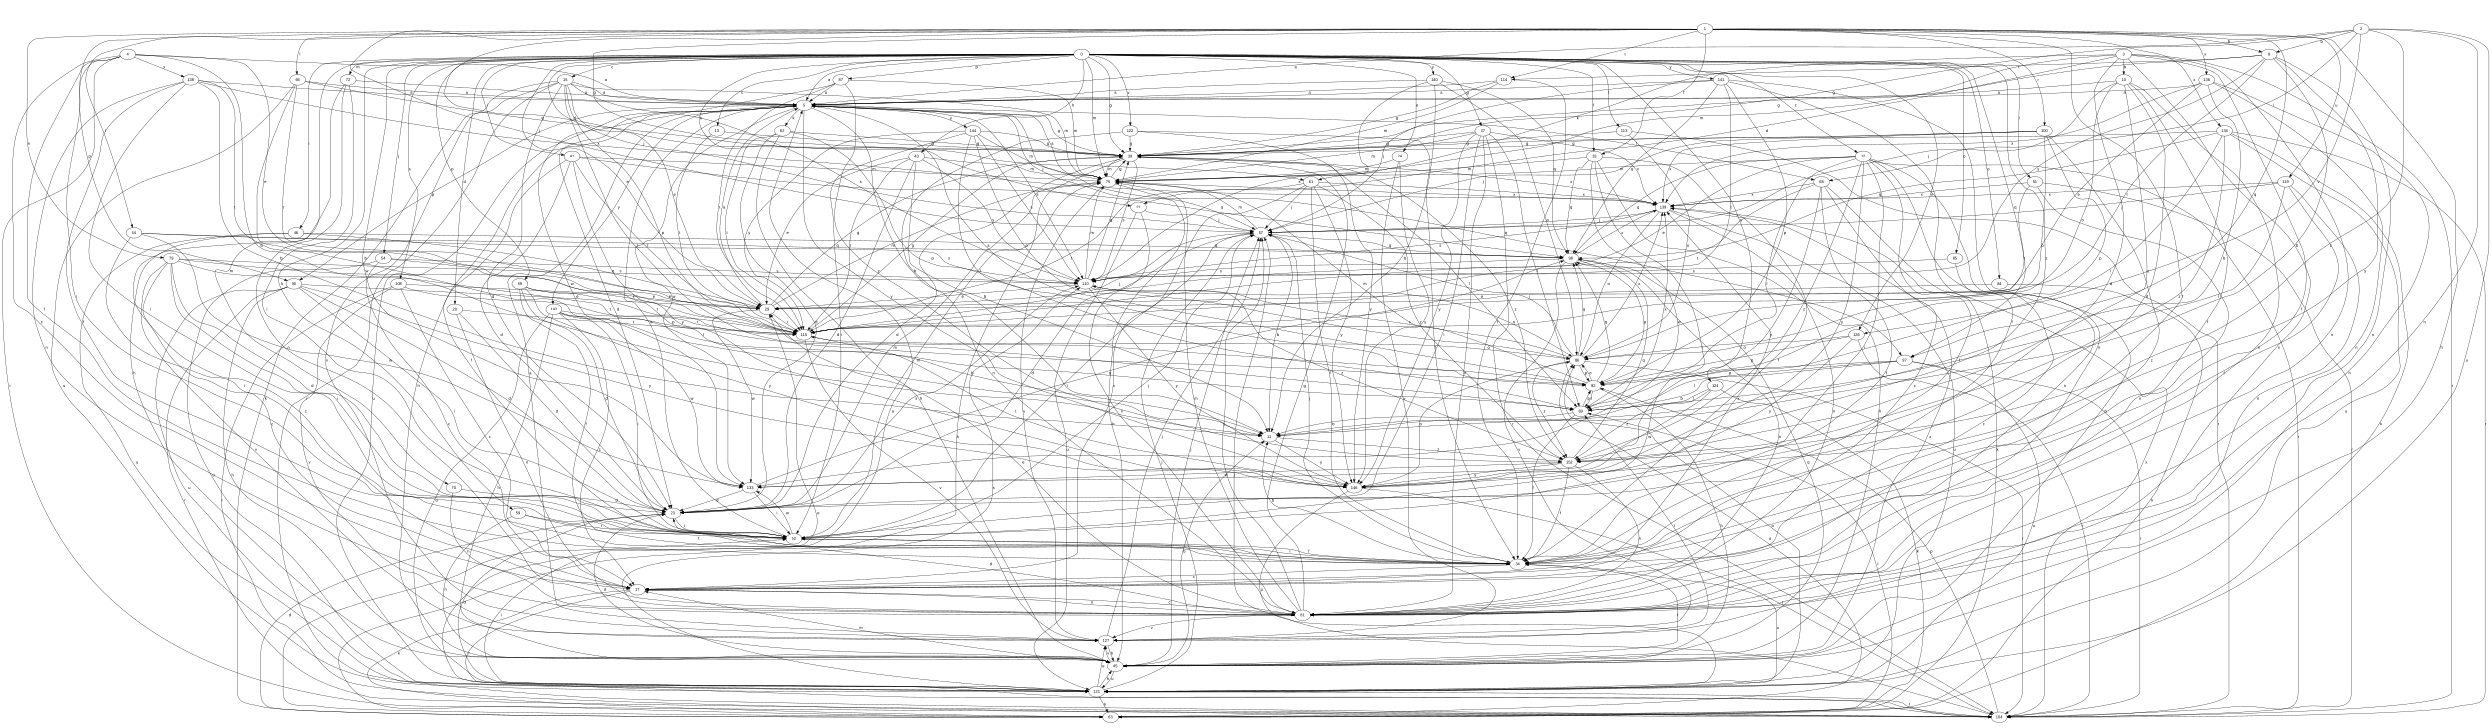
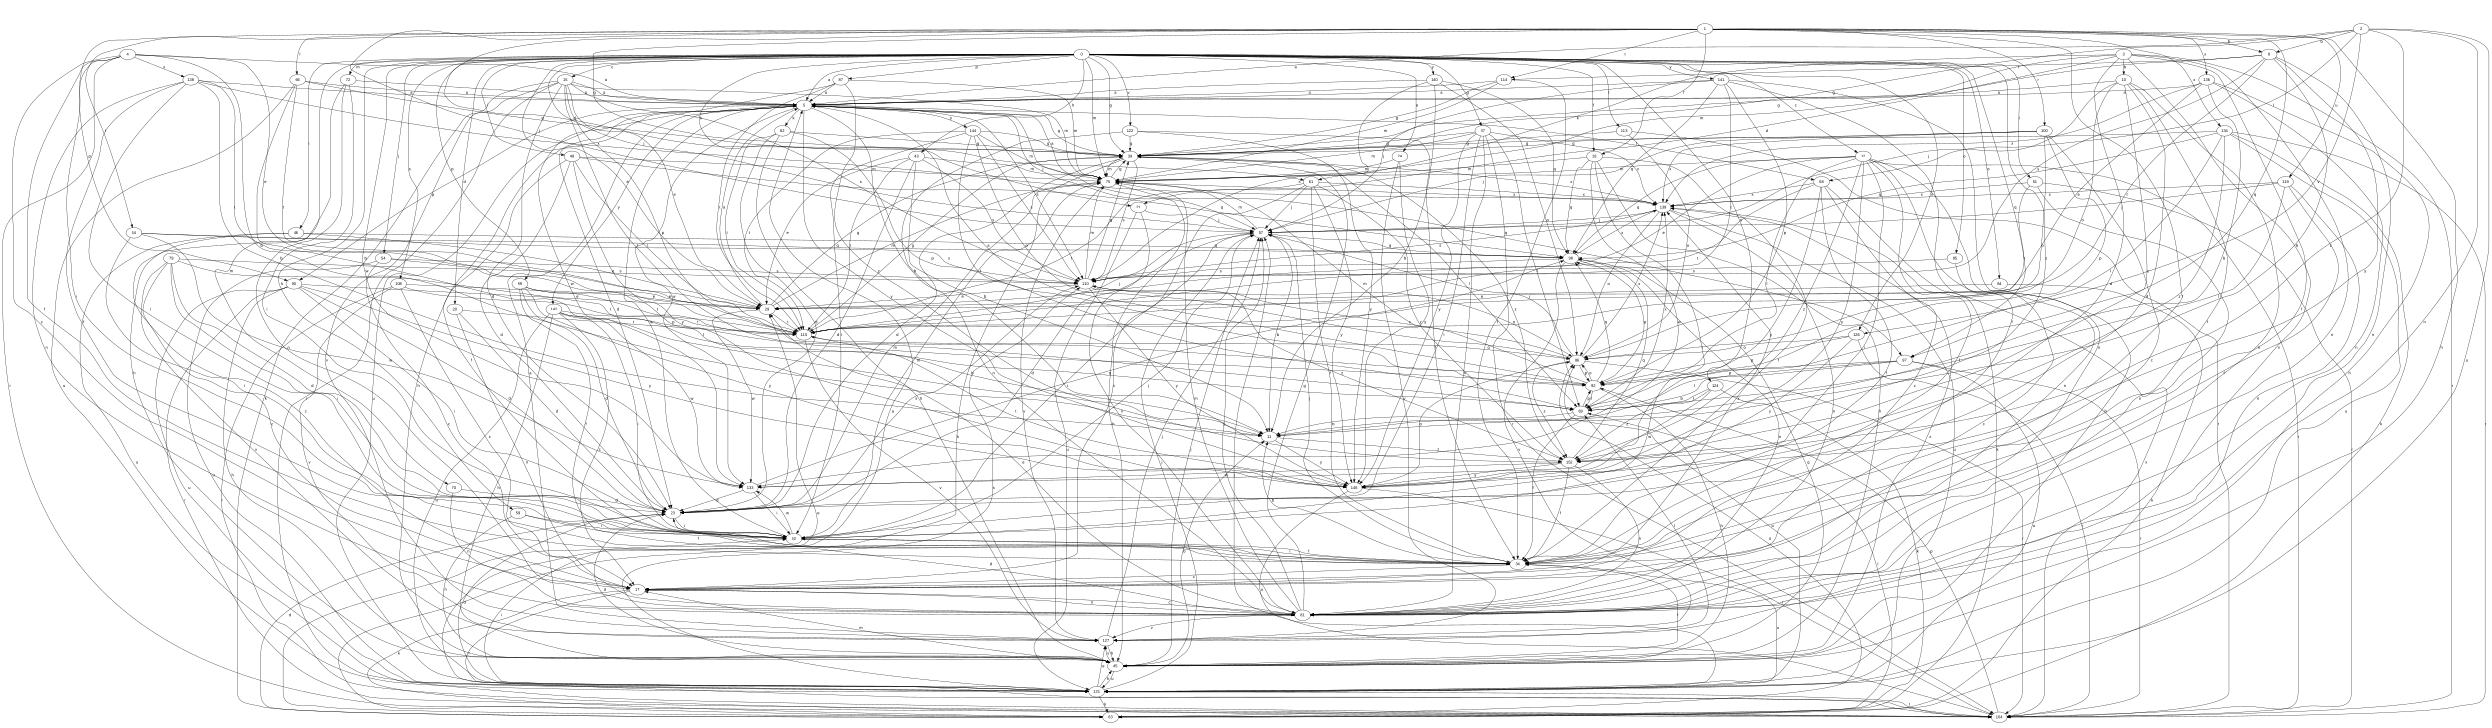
(522, 31) -> none
(717, 131) -> none
(572, 156) -> (572, 156)
(749, 233) -> (749, 233)
(474, 275) -> none
(1583, 310) -> none
